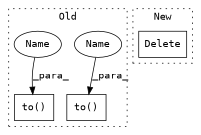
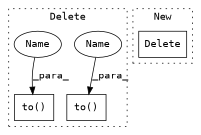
(68, 17) -> (68, 17)
